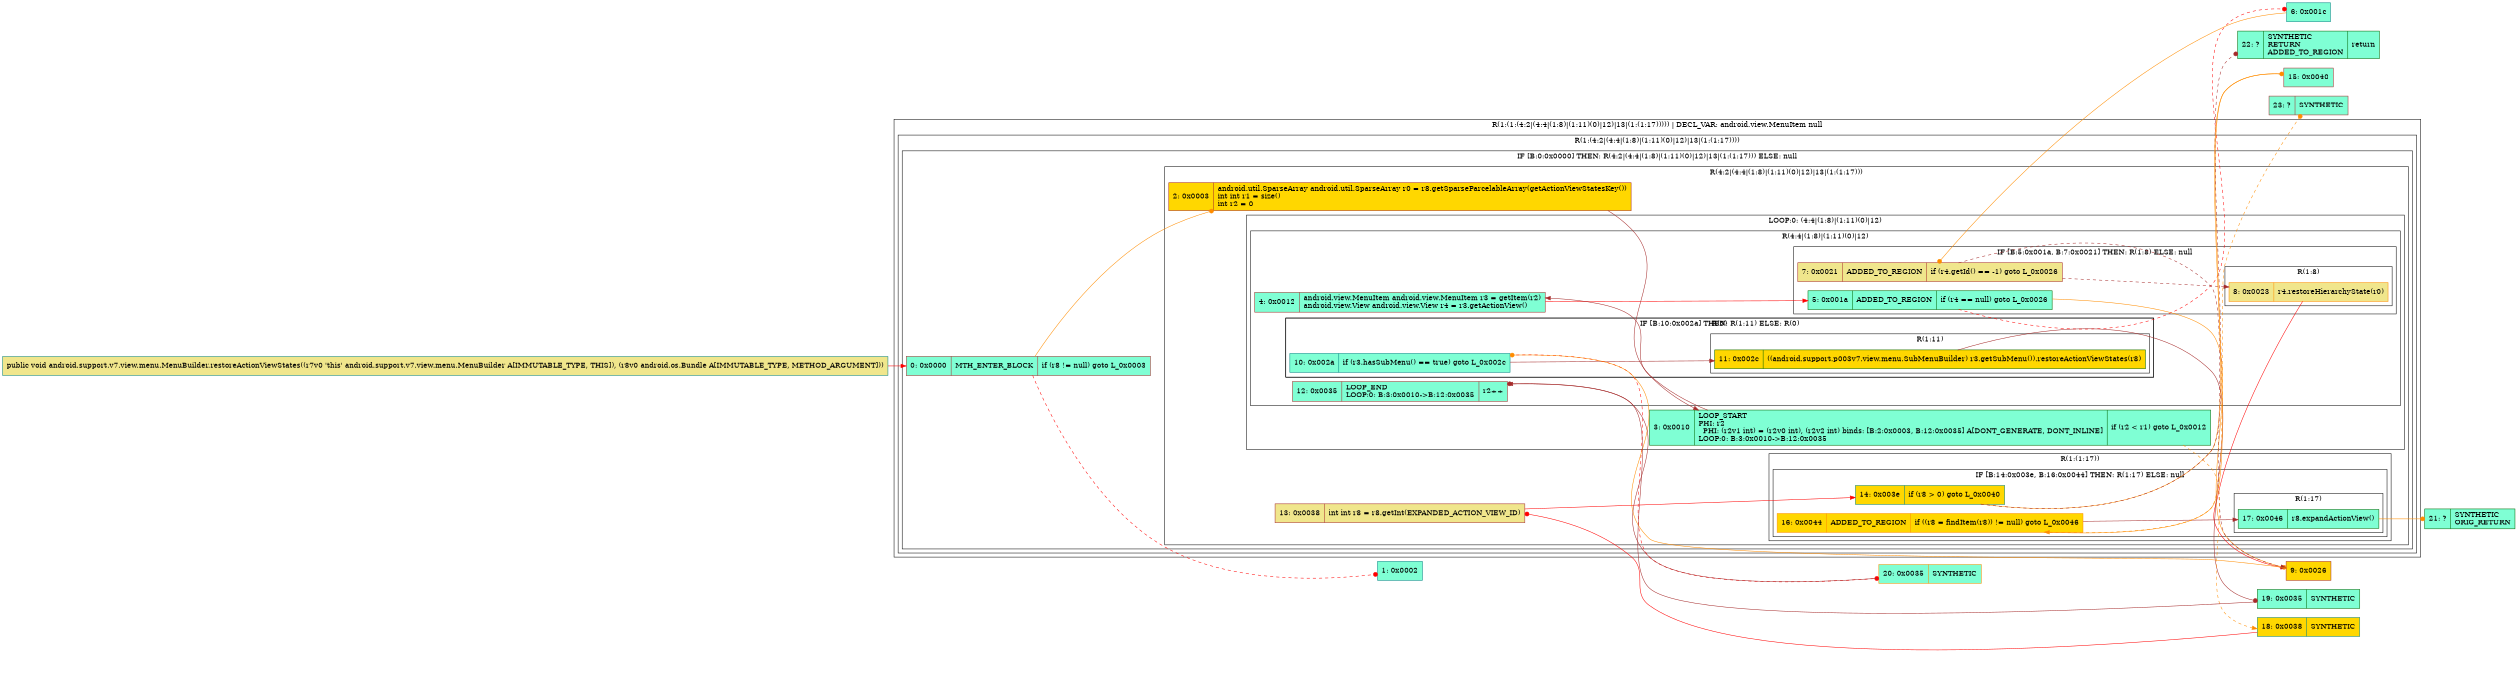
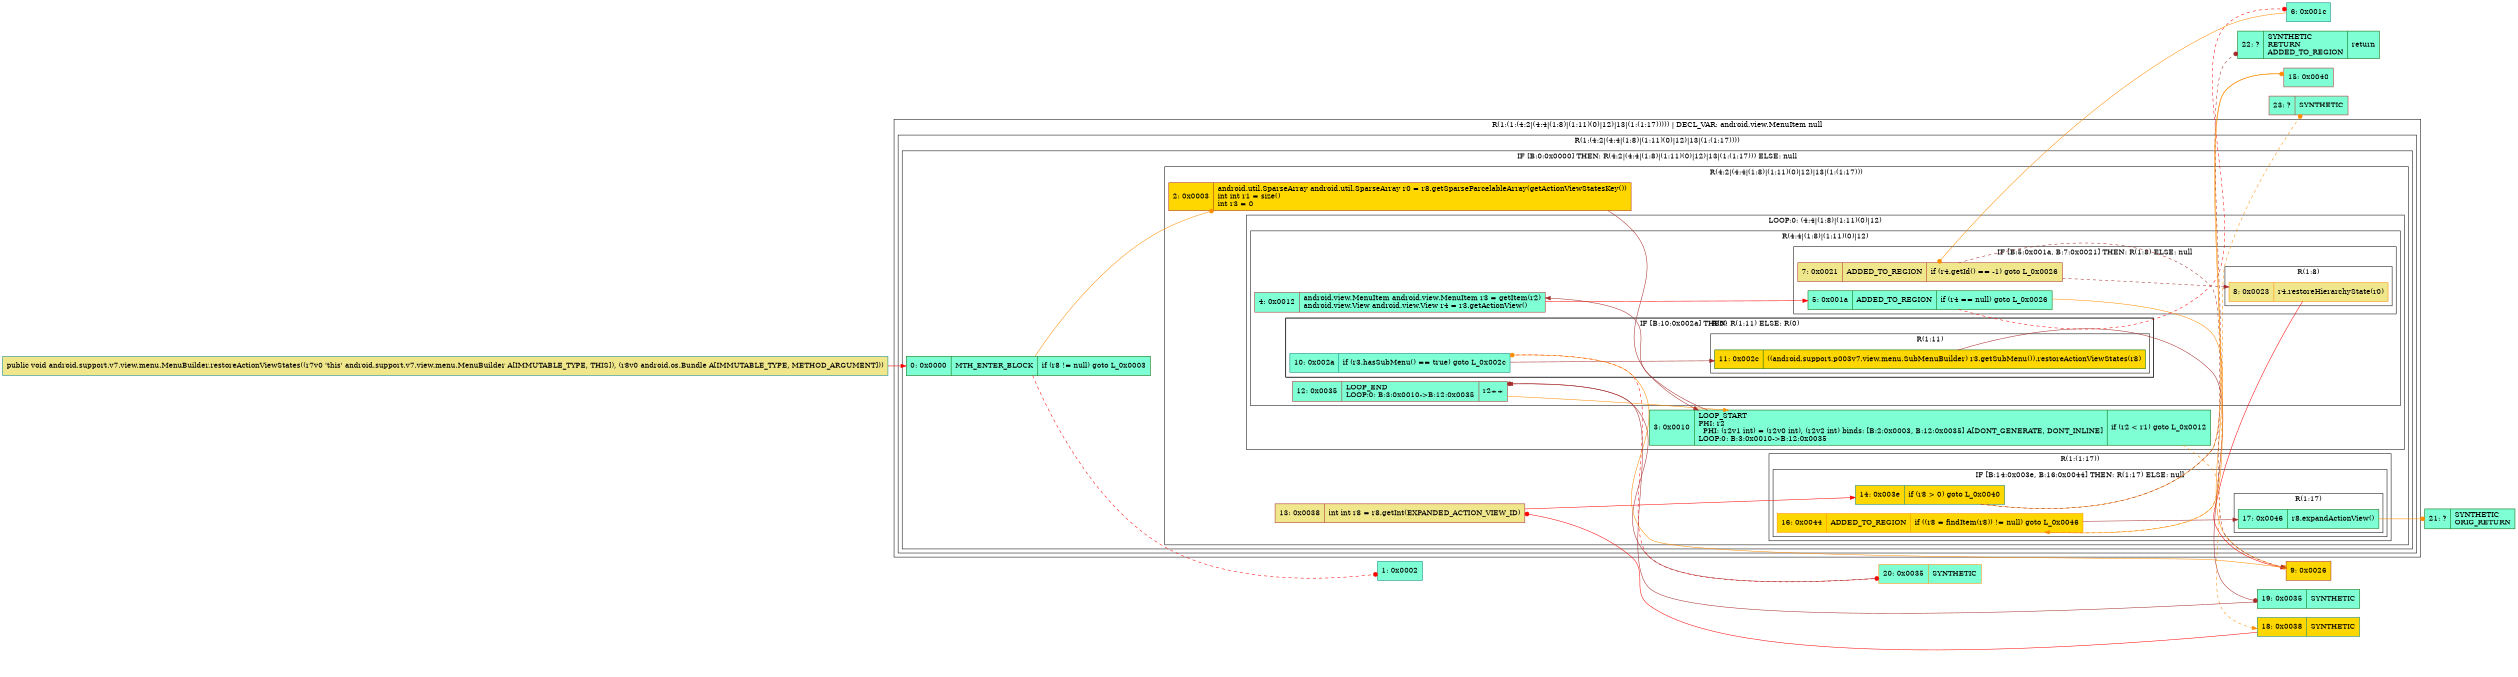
(1236, 204) -> (1236, 204)
(1028, 366) -> (1028, 366)
none -> (1616, 402)
